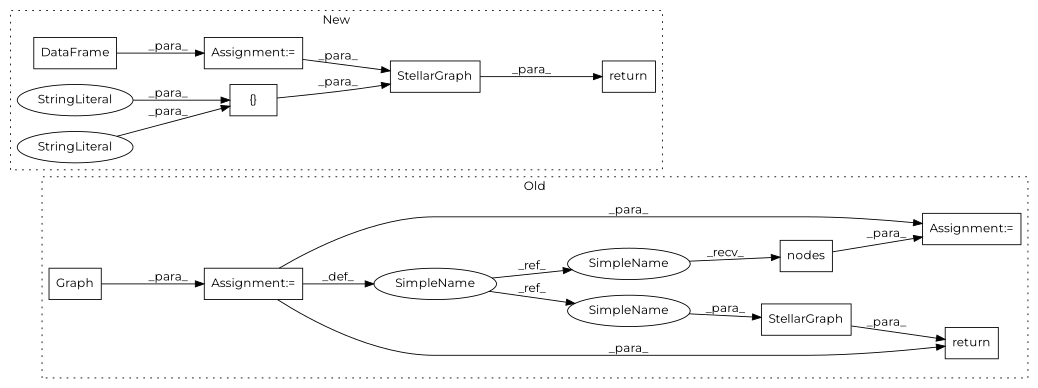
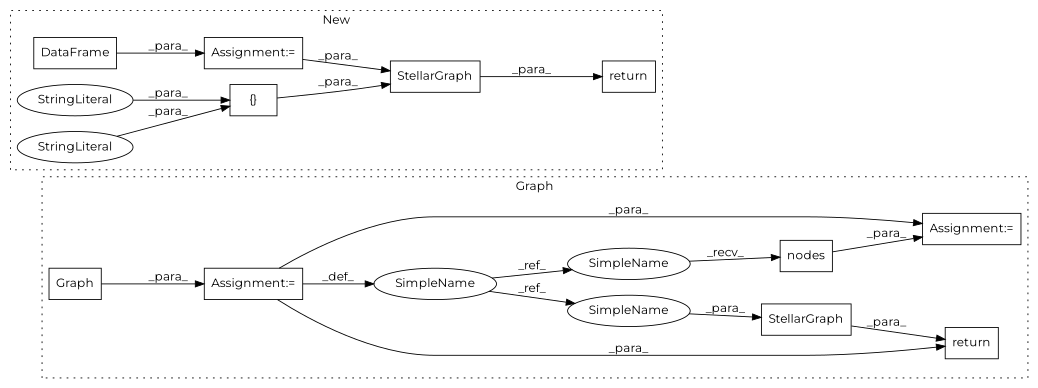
(535, 187) -> (535, 187)
